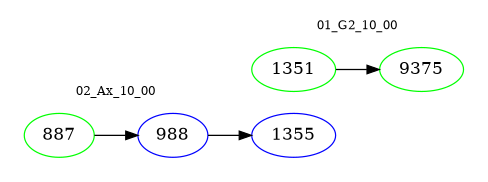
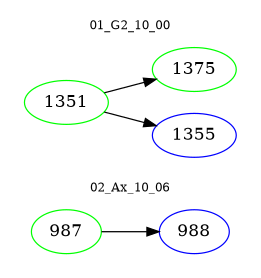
(422, 70) -> (194, 70)
(116, 92) -> (130, 188)
(59, 135) -> (66, 232)
(225, 135) -> (124, 117)
